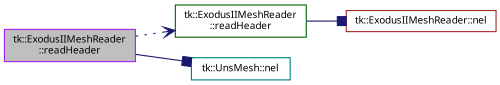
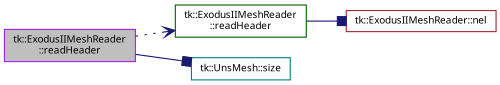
(241, 69) -> (241, 69)
